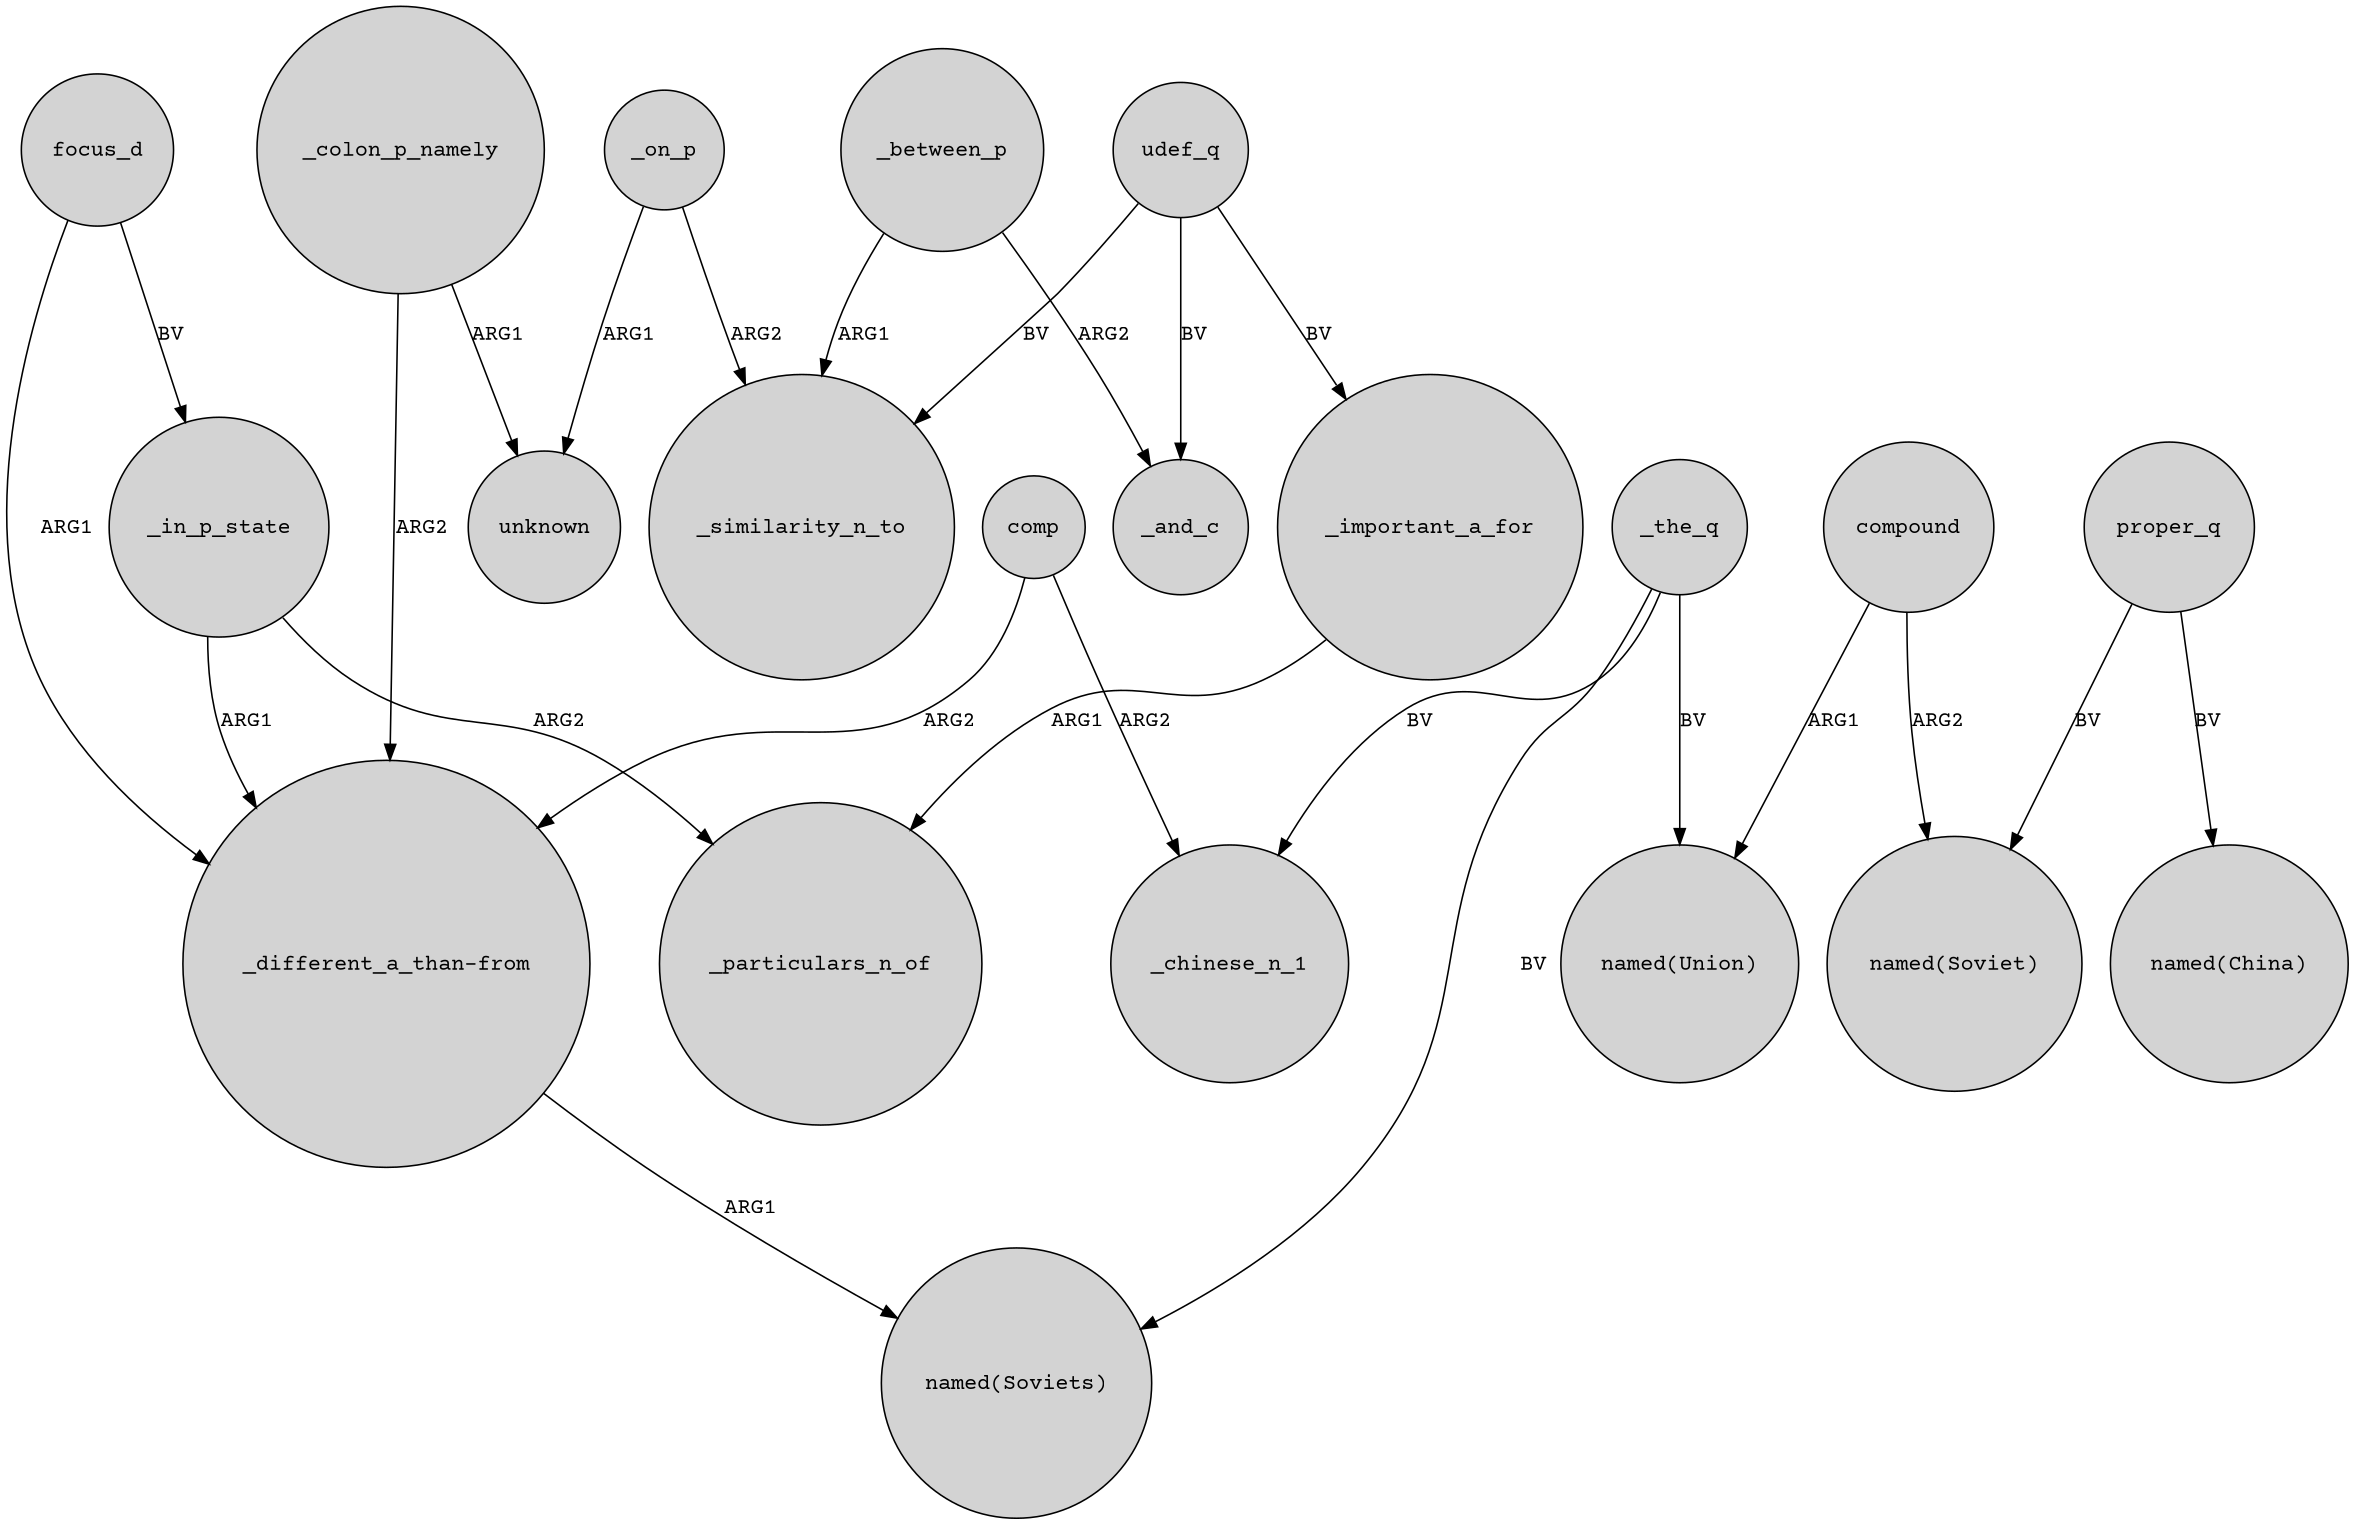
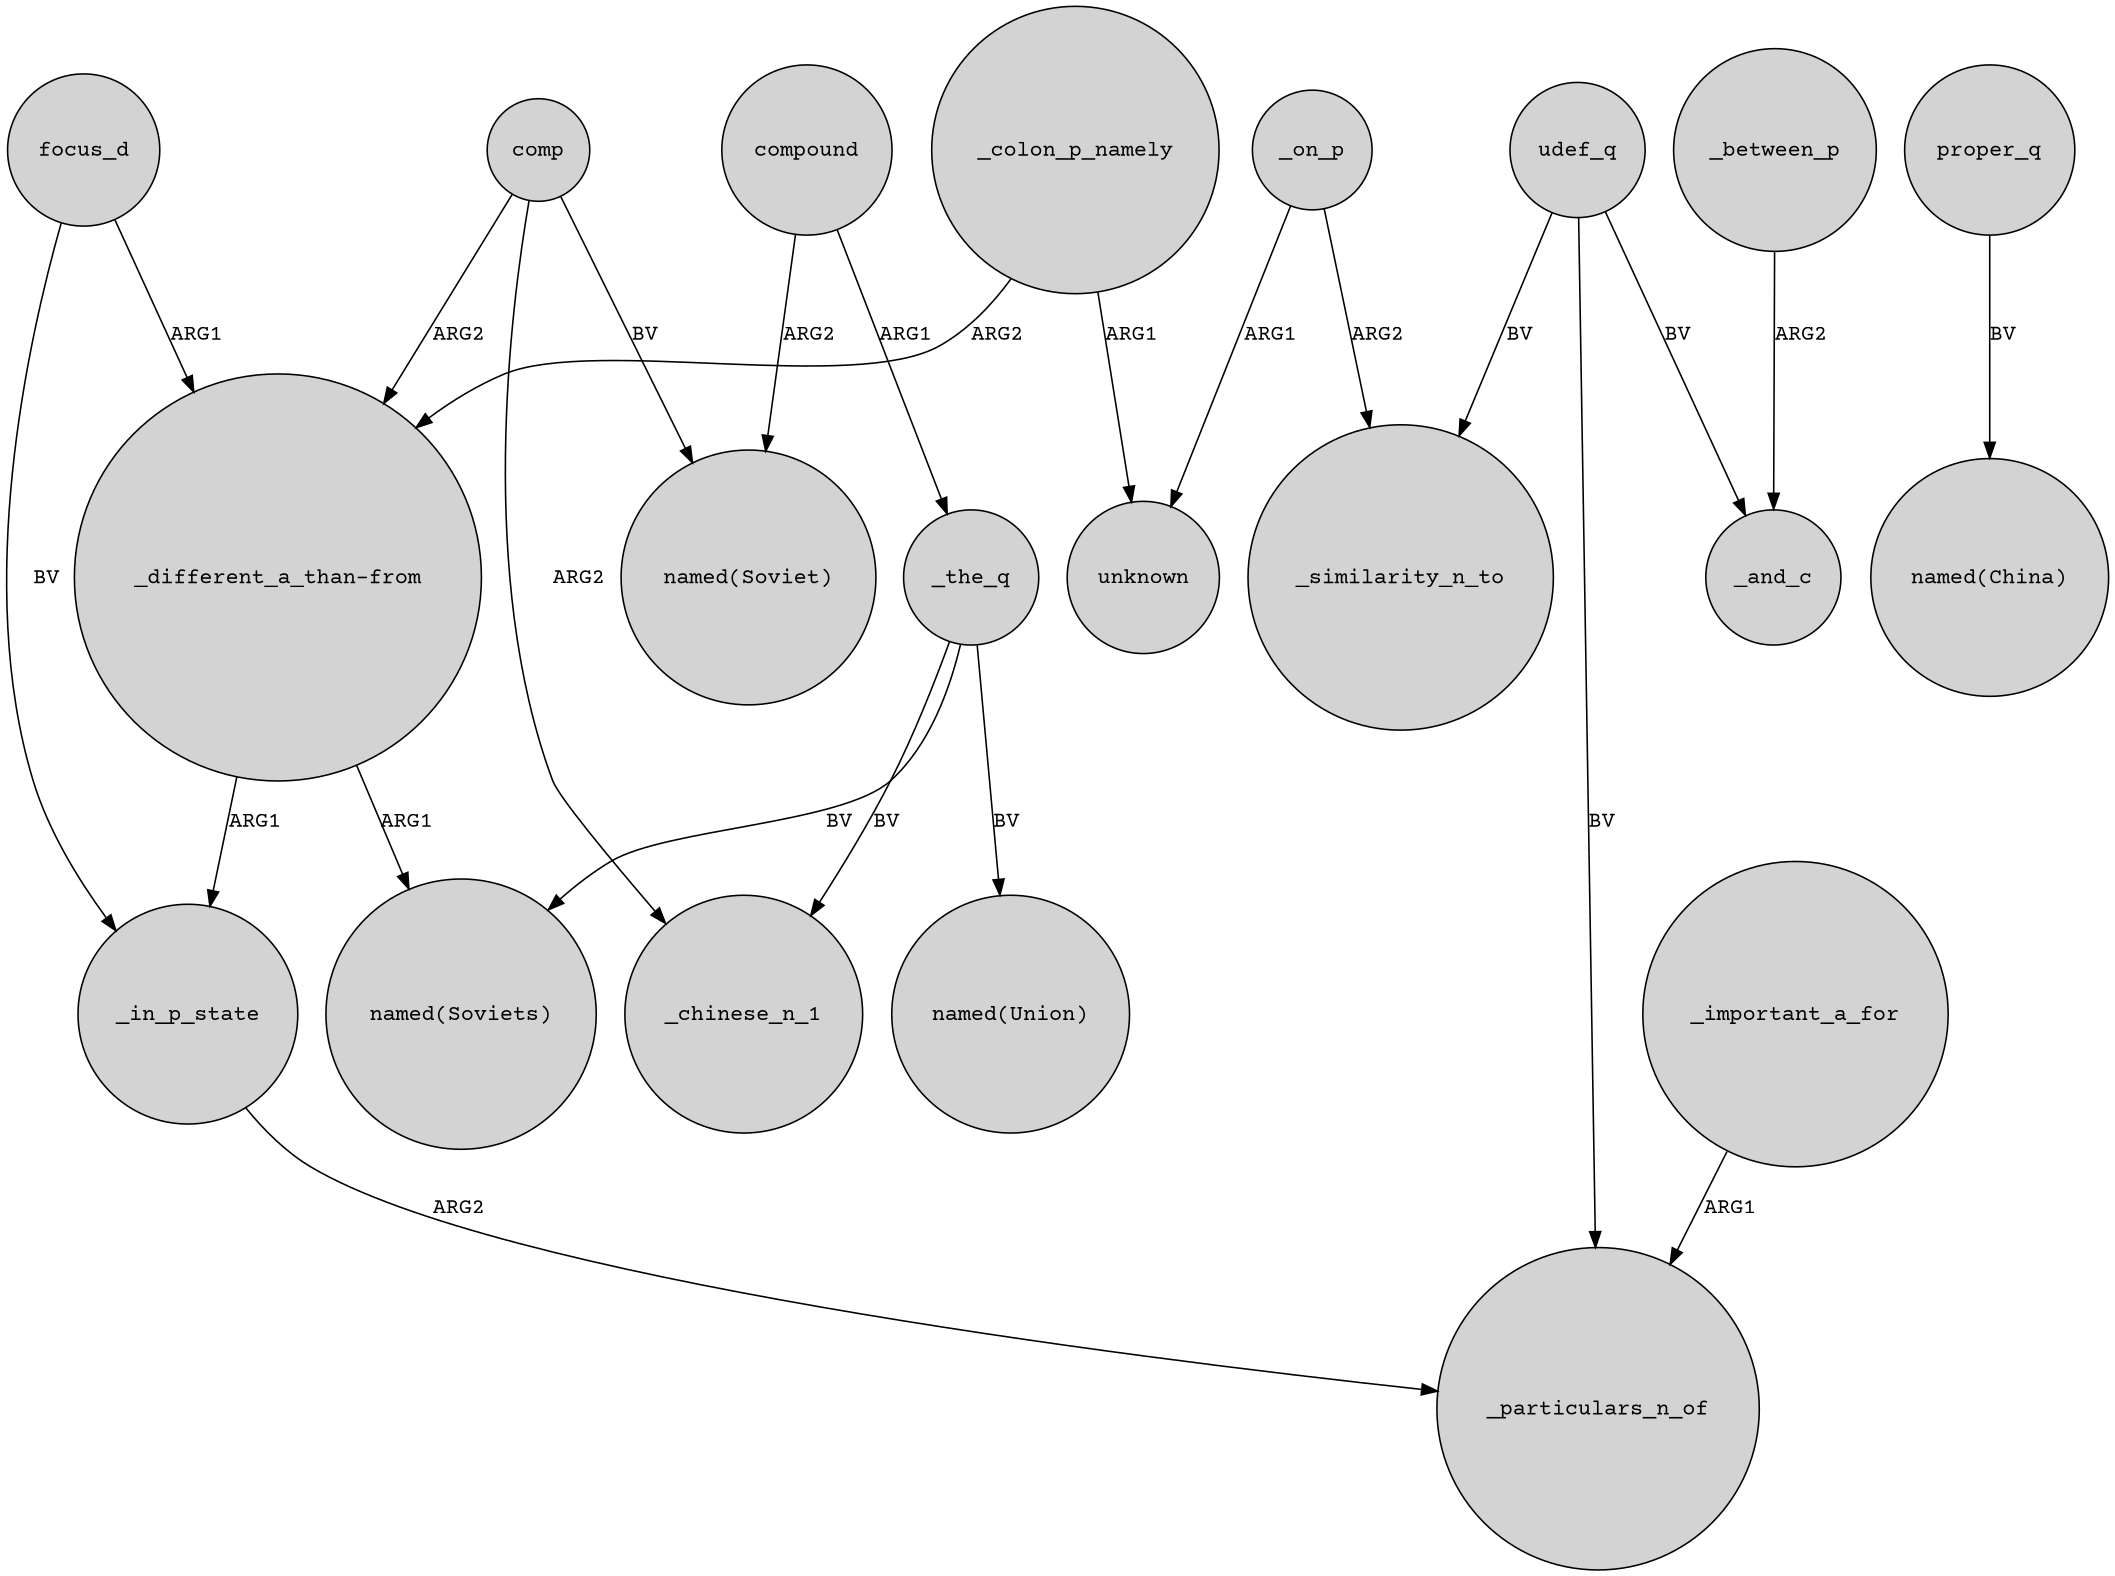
(850, 295) -> none
(1277, 296) -> (1587, 725)
(217, 718) -> (225, 834)
(2075, 720) -> (623, 322)
(1806, 724) -> (892, 371)
